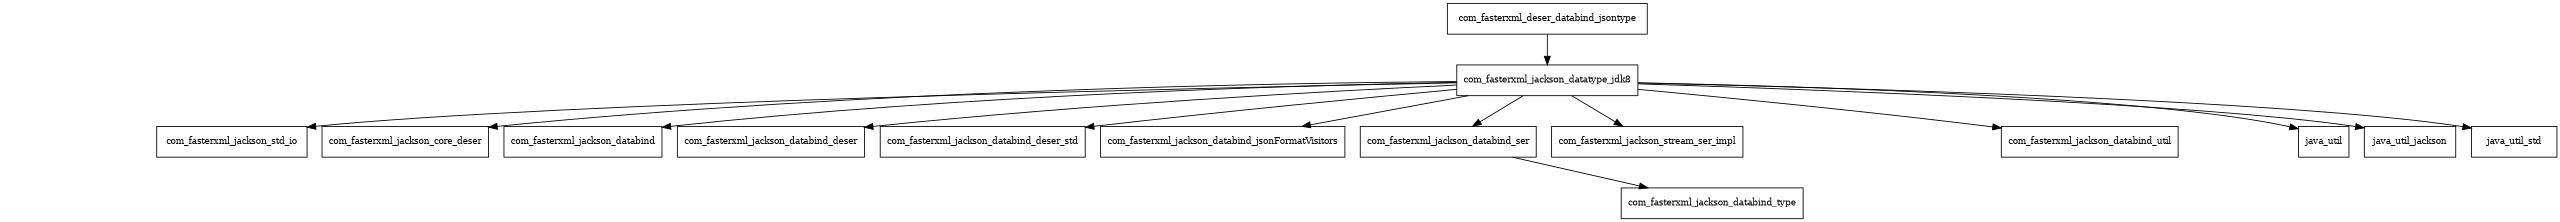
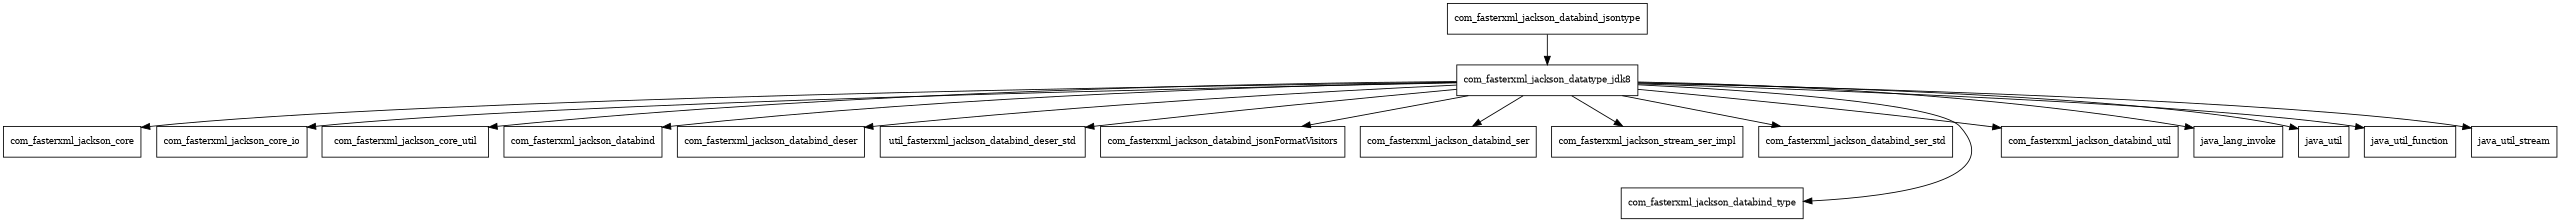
(1547, 19) -> (1547, 19)
none -> (72, 142)
(232, 142) -> (232, 142)
(405, 142) -> (405, 142)
(983, 142) -> (983, 142)
none -> (1856, 142)
none -> (2238, 142)
(2410, 142) -> (2410, 142)
(2514, 142) -> (2514, 142)
(1576, 172) -> (1902, 108)
